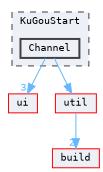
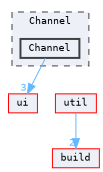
(50, 21) -> (50, 21)
(61, 72) -> none
